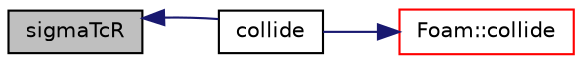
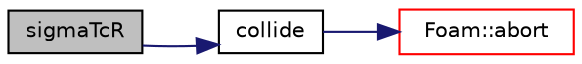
(191, 18) -> (170, 46)
(487, 32) -> (487, 32)
